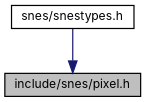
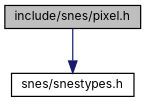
(73, 45) -> (73, 45)
